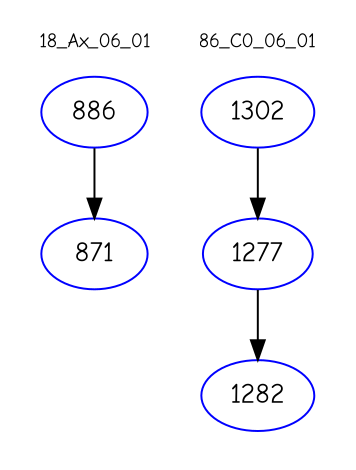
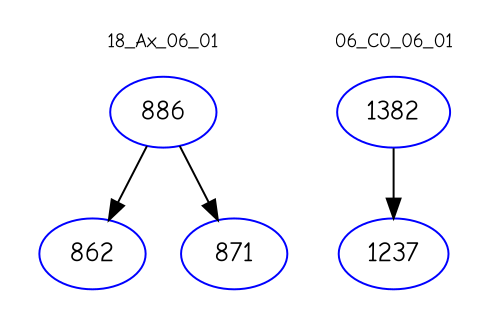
(258, 42) -> (395, 42)
(258, 112) -> (394, 112)
none -> (92, 254)
(258, 254) -> (394, 254)
(258, 396) -> none
